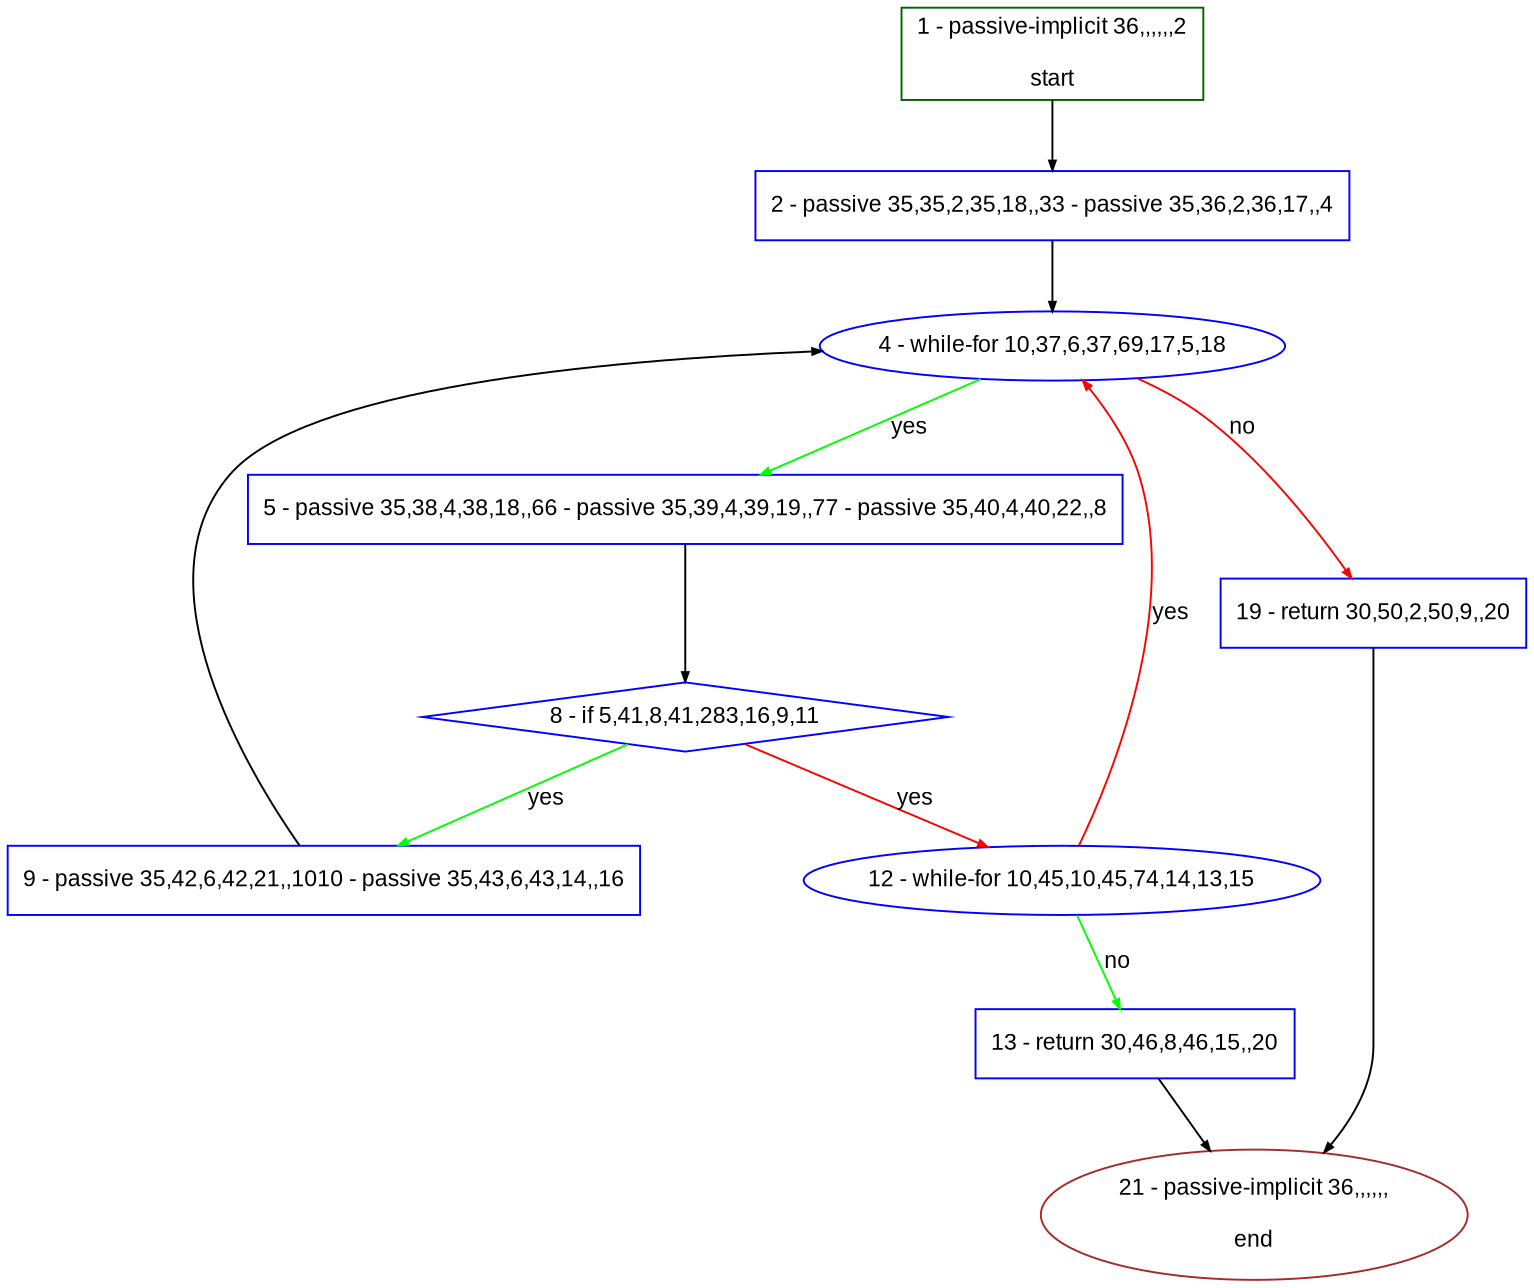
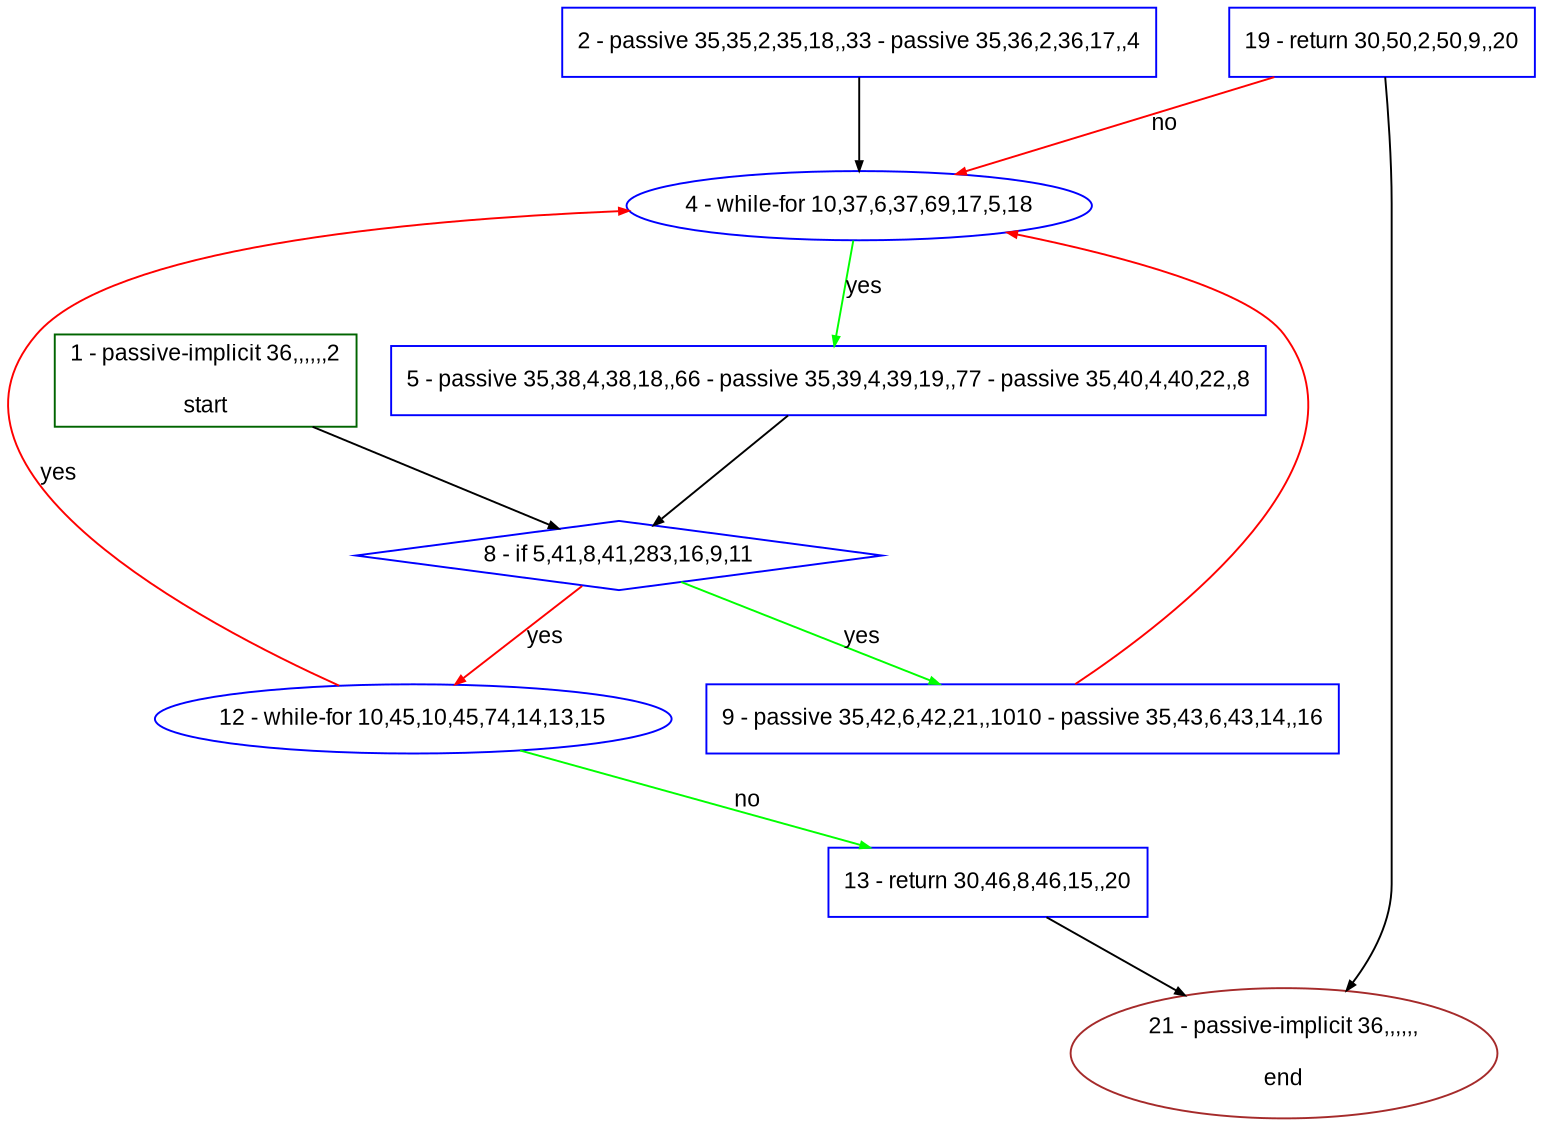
(1052, 130) -> (431, 476)
(315, 423) -> (1306, 411)
(1254, 460) -> (1120, 124)
